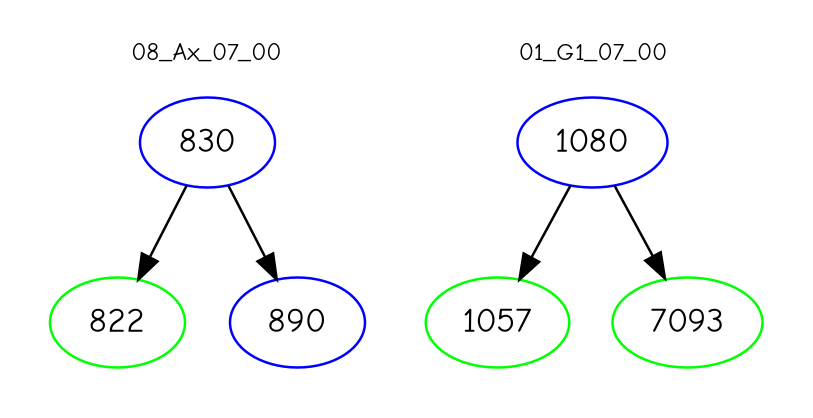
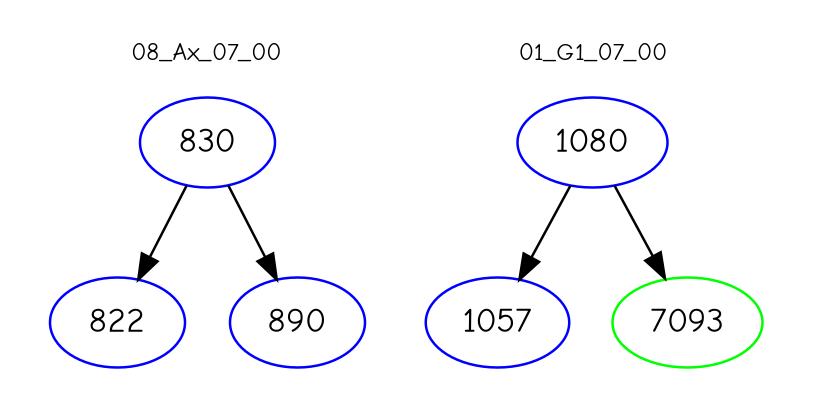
(118, 322) -> (118, 322)
(498, 322) -> (498, 322)
